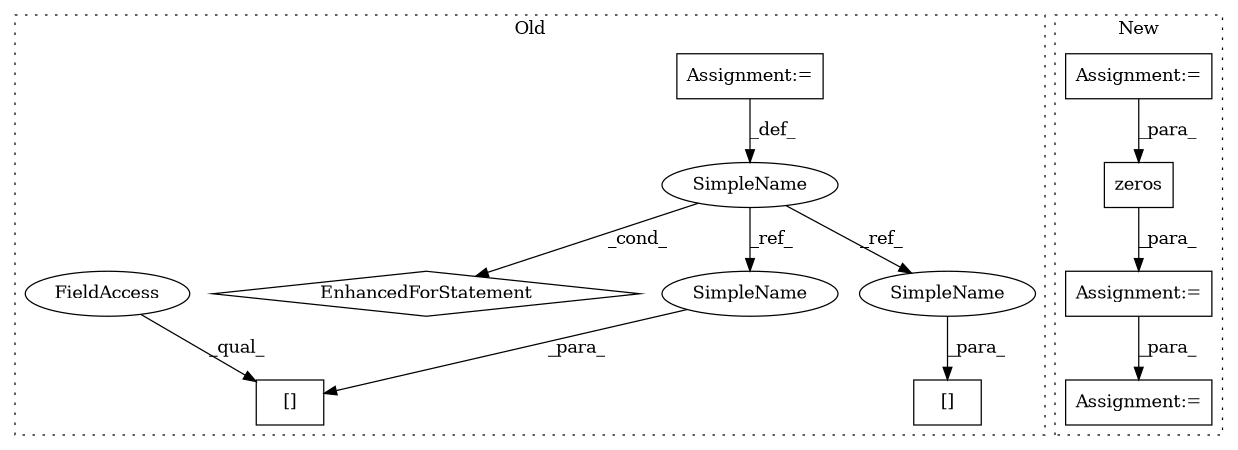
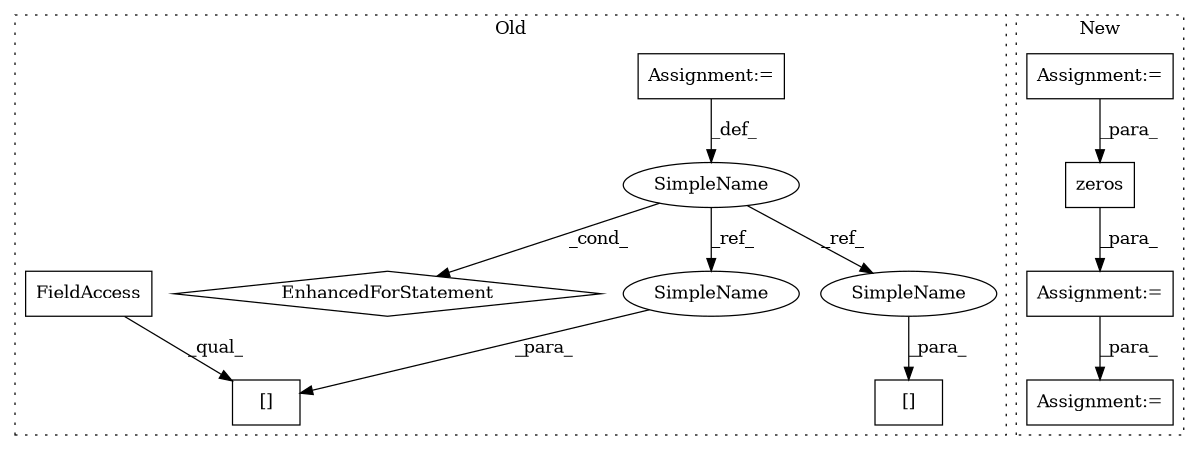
(108, 294) -> (89, 294)
